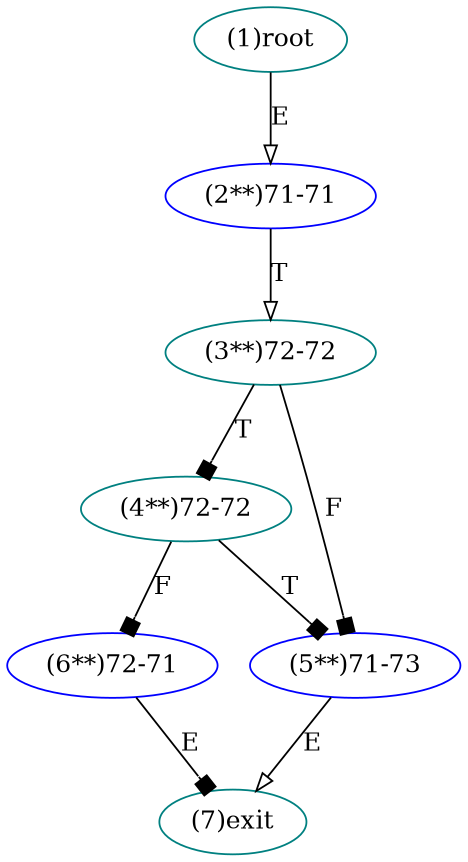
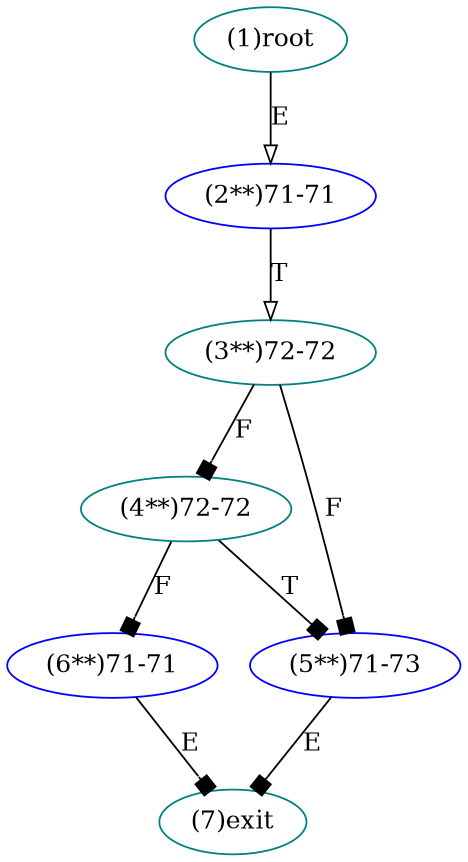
(244, 431) -> (244, 431)
(112, 665) -> (112, 665)
(299, 737) -> (299, 737)
